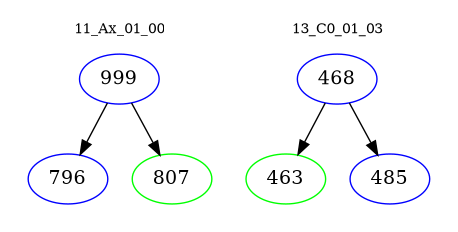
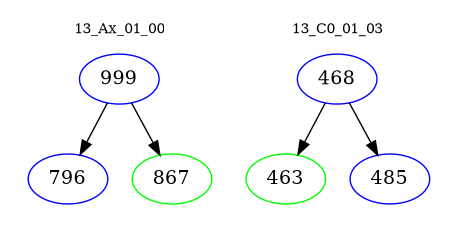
(120, 30) -> (120, 30)
(172, 179) -> (172, 179)
